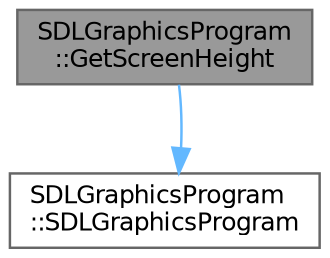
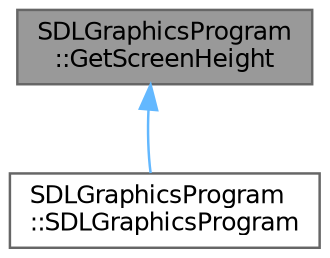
(181, 117) -> (148, 141)
